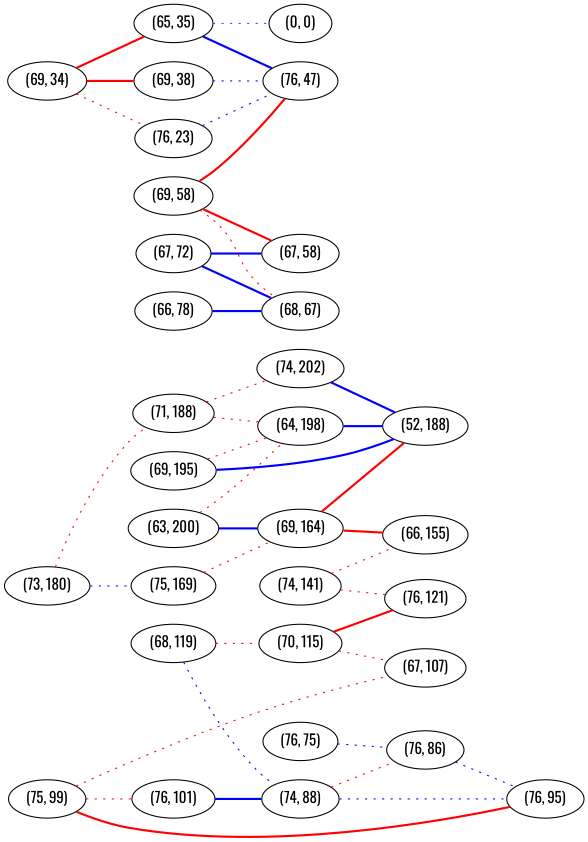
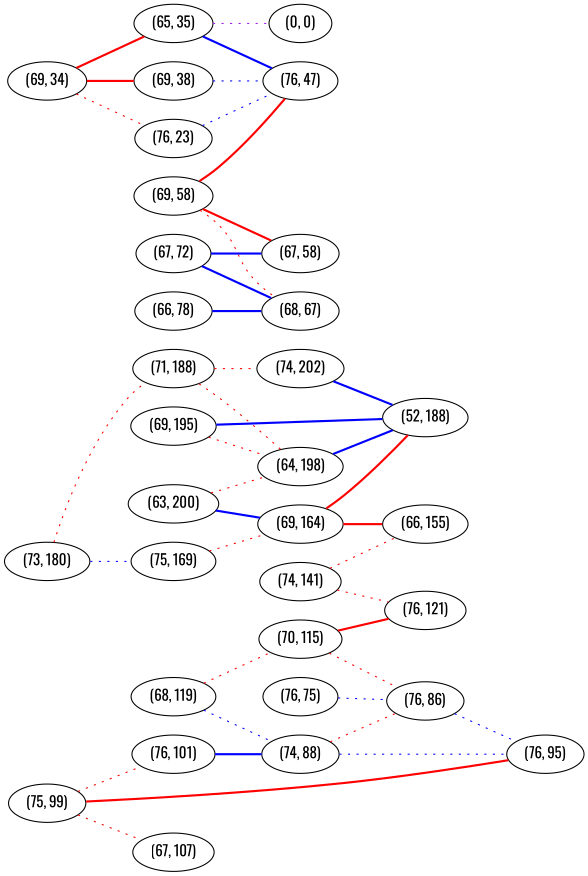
(363, 656) -> (363, 670)
